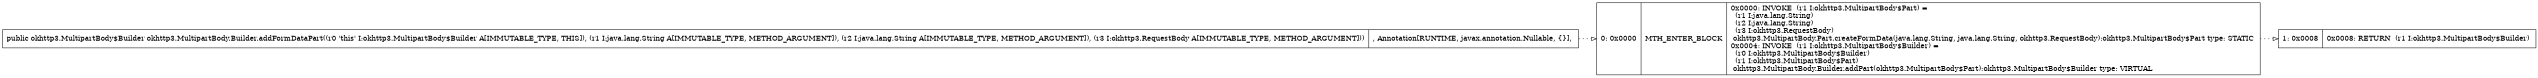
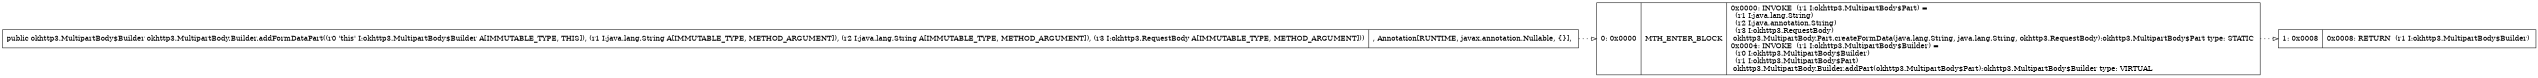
(1772, 23) -> (1784, 23)
